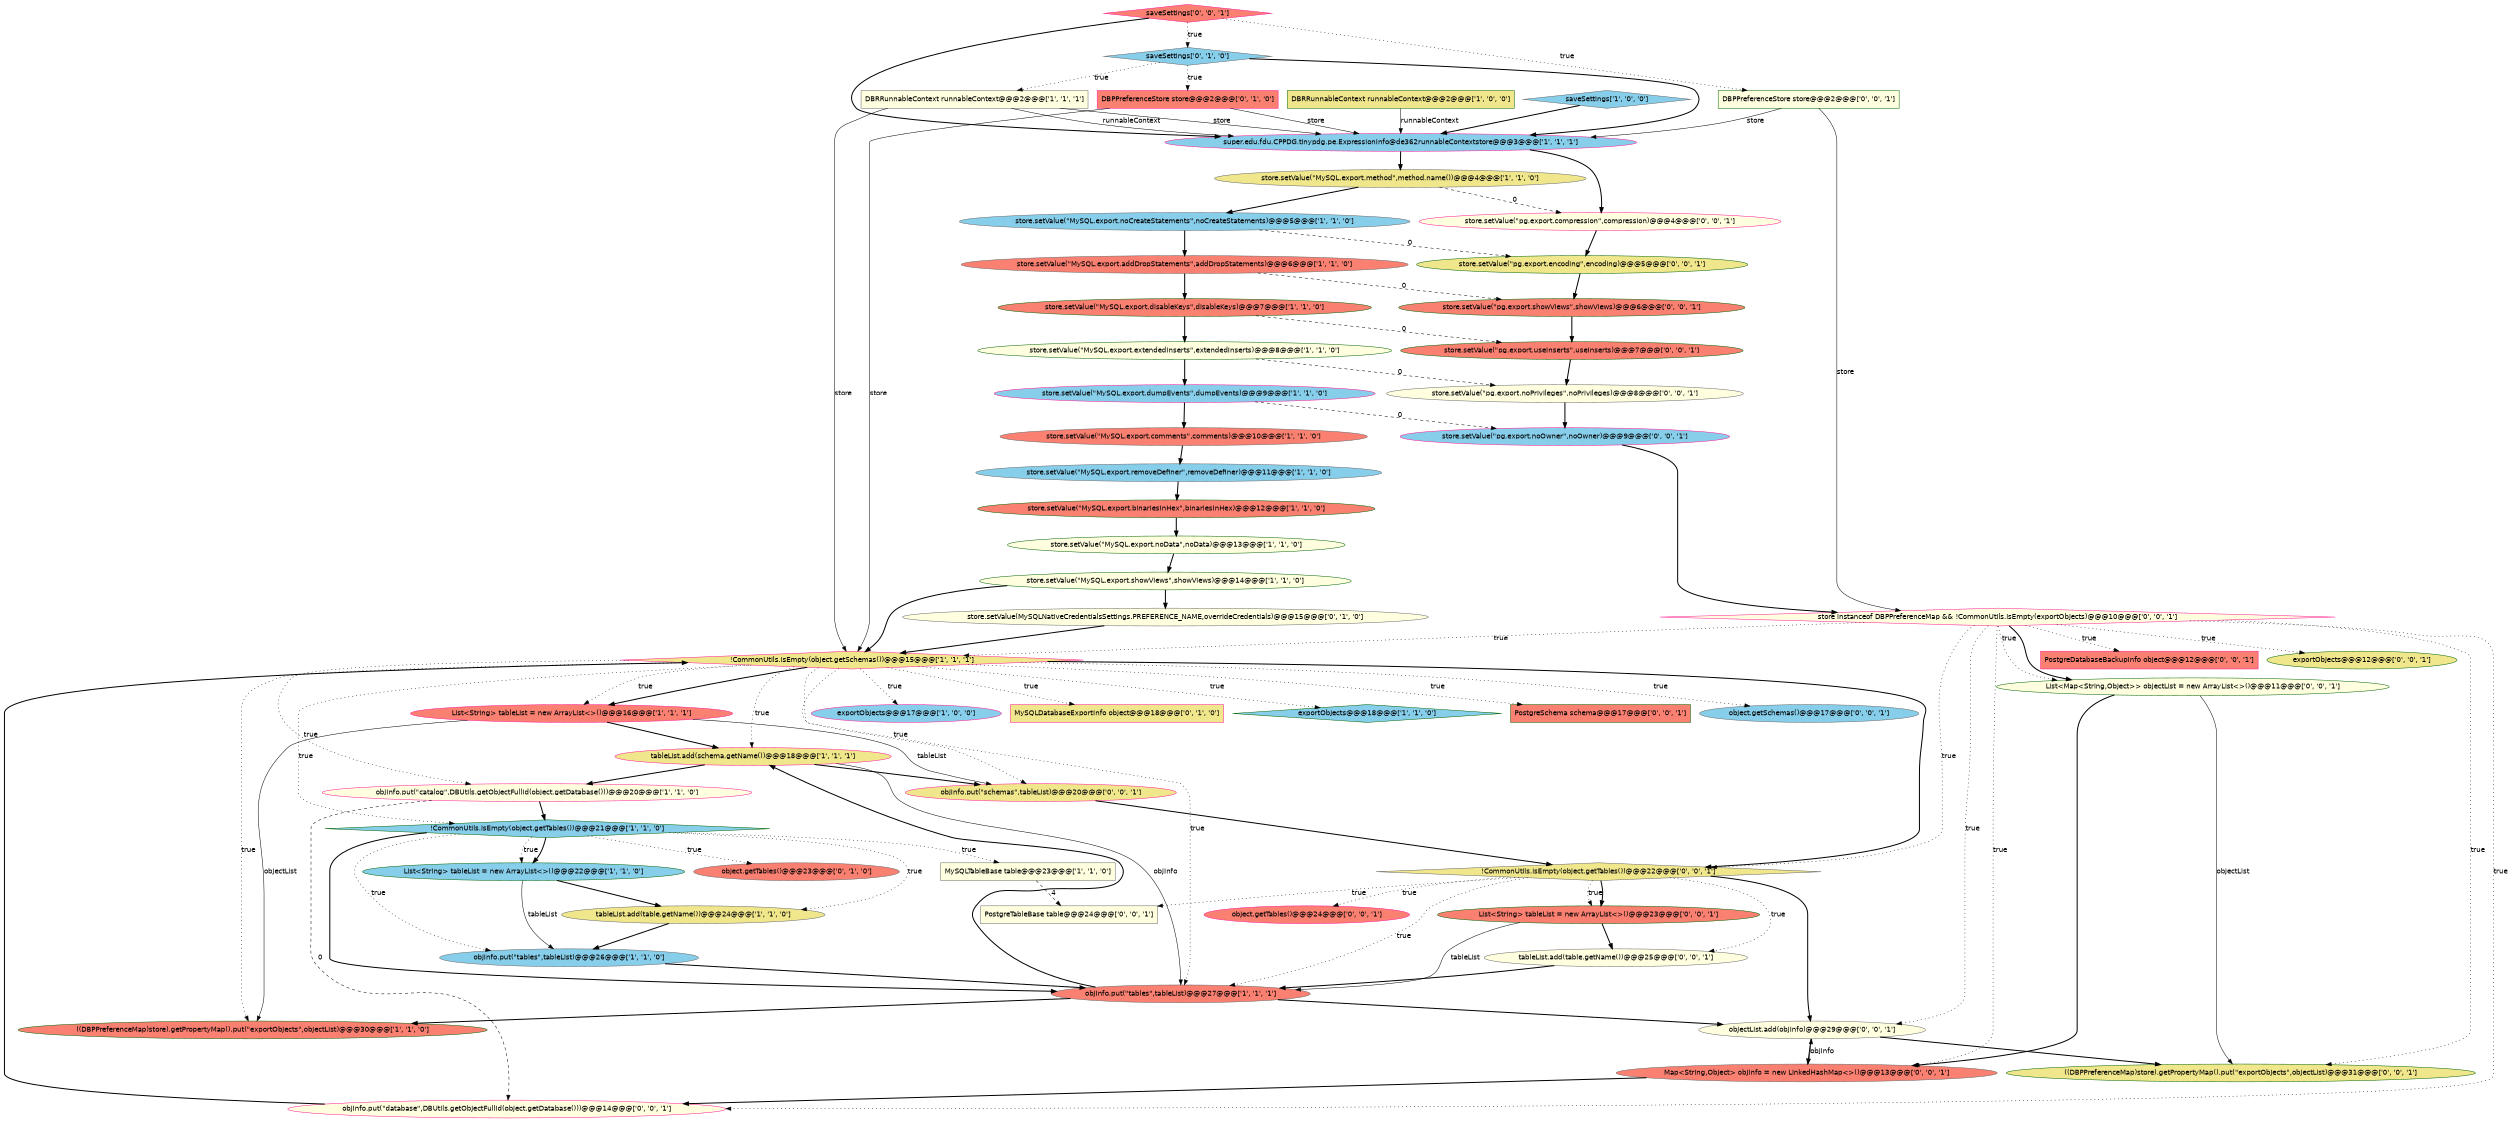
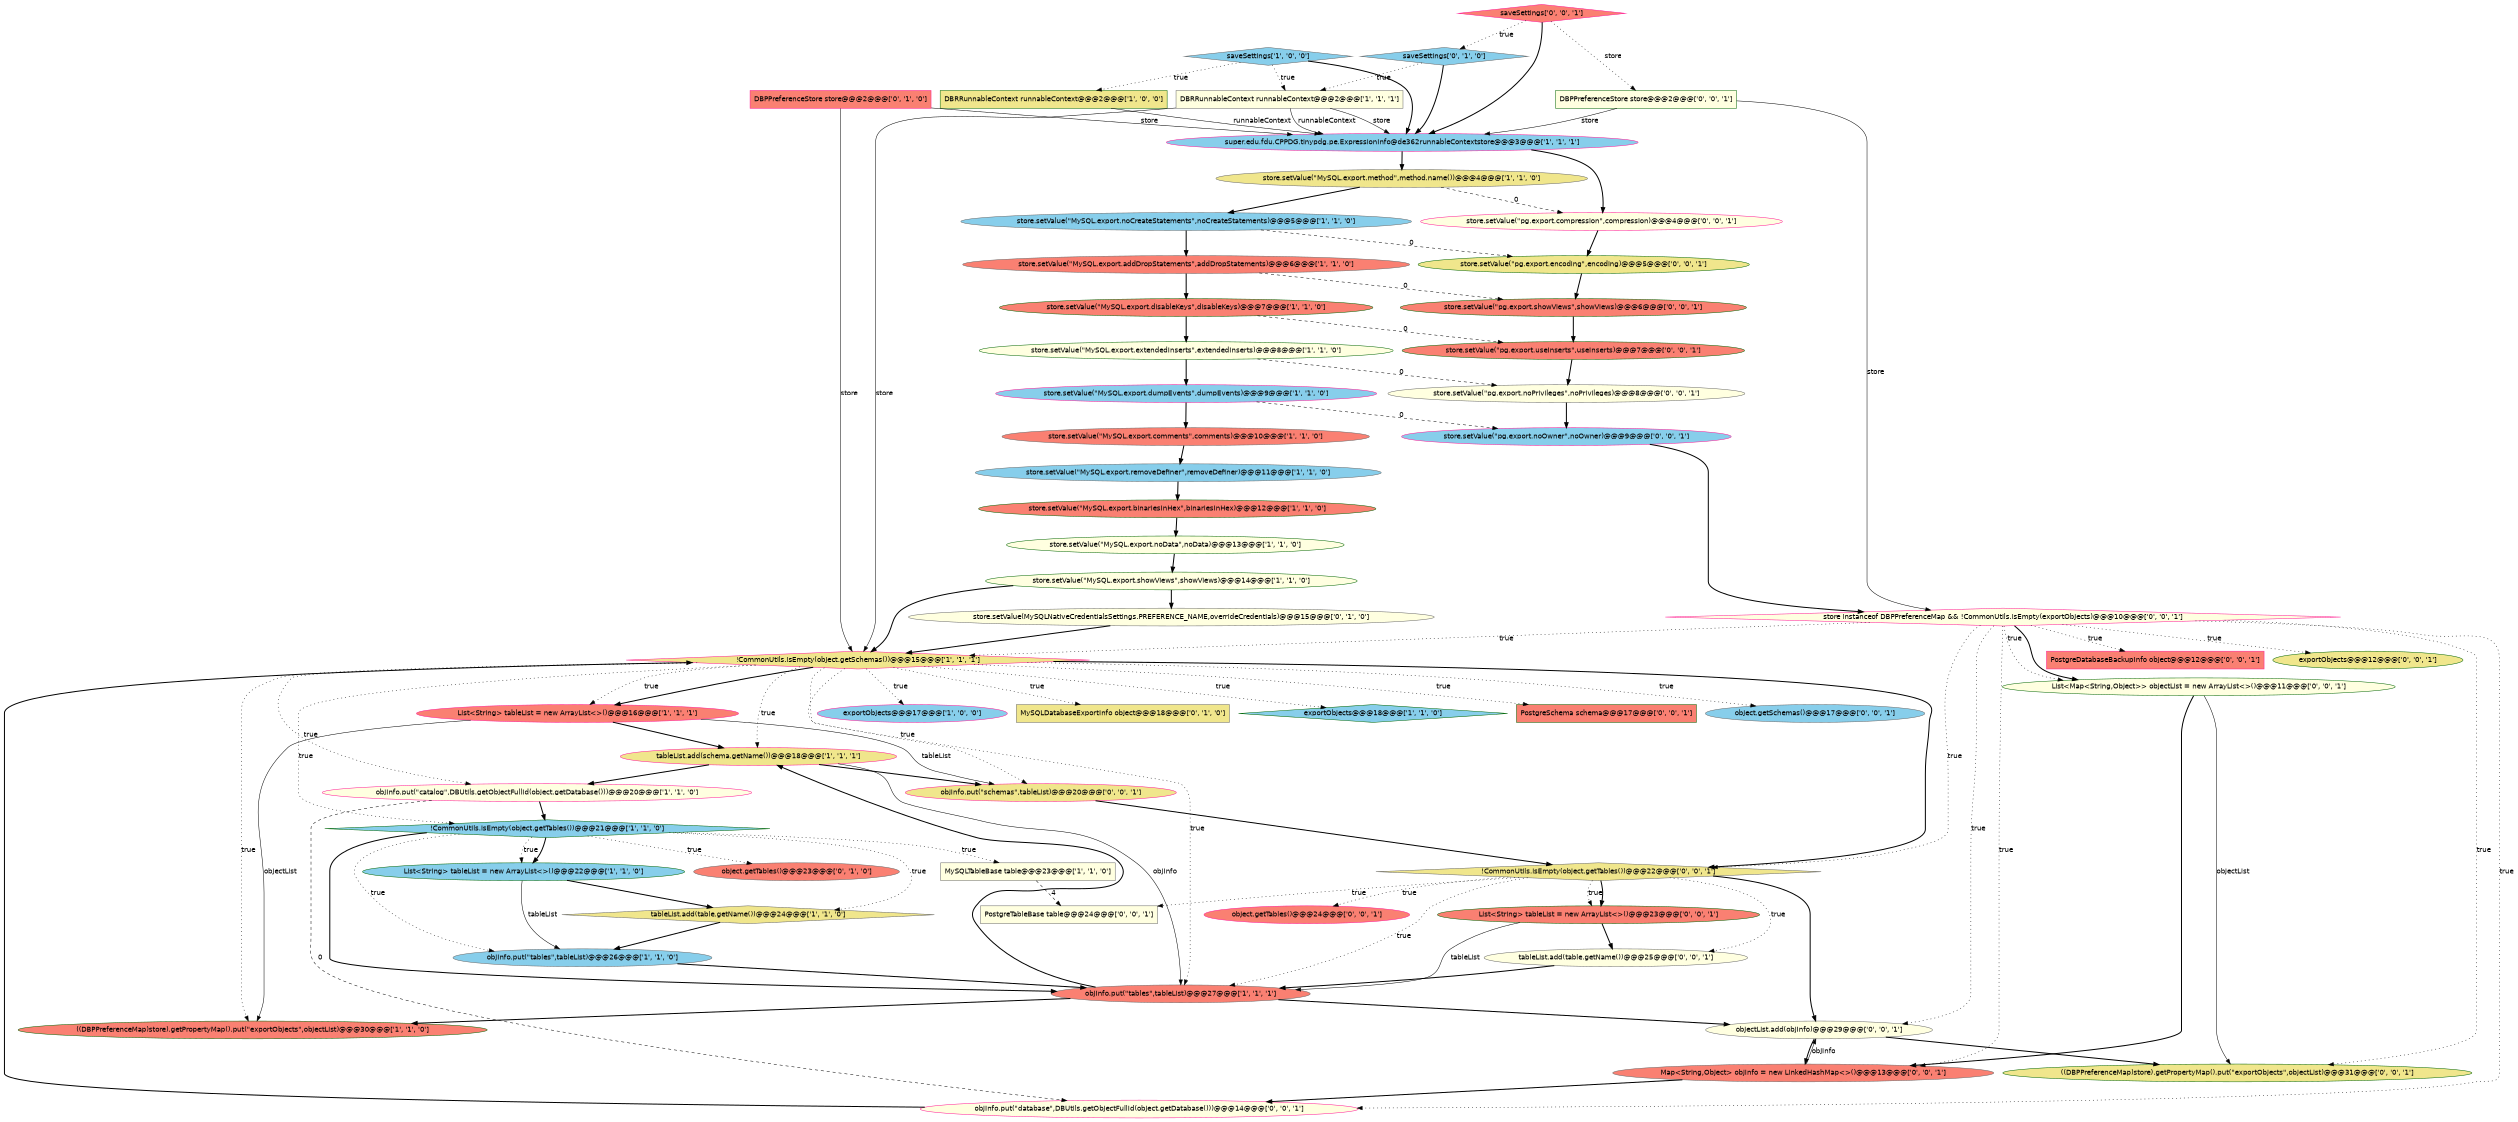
(1567, 56) -> (1613, 56)
(1188, 75) -> none
none -> (1278, 75)
none -> (1171, 76)
(1117, 713) -> (1123, 713)
(693, 915) -> (748, 915)
